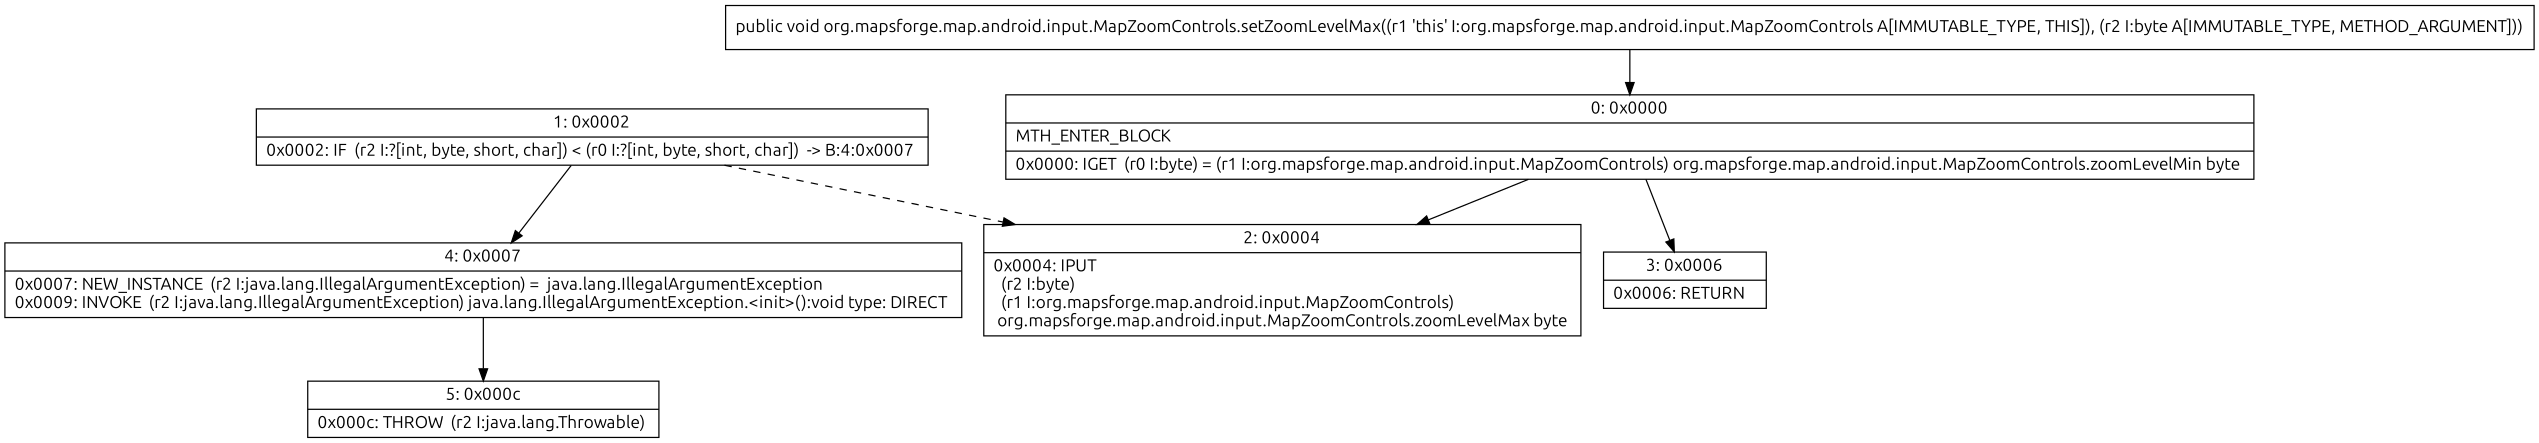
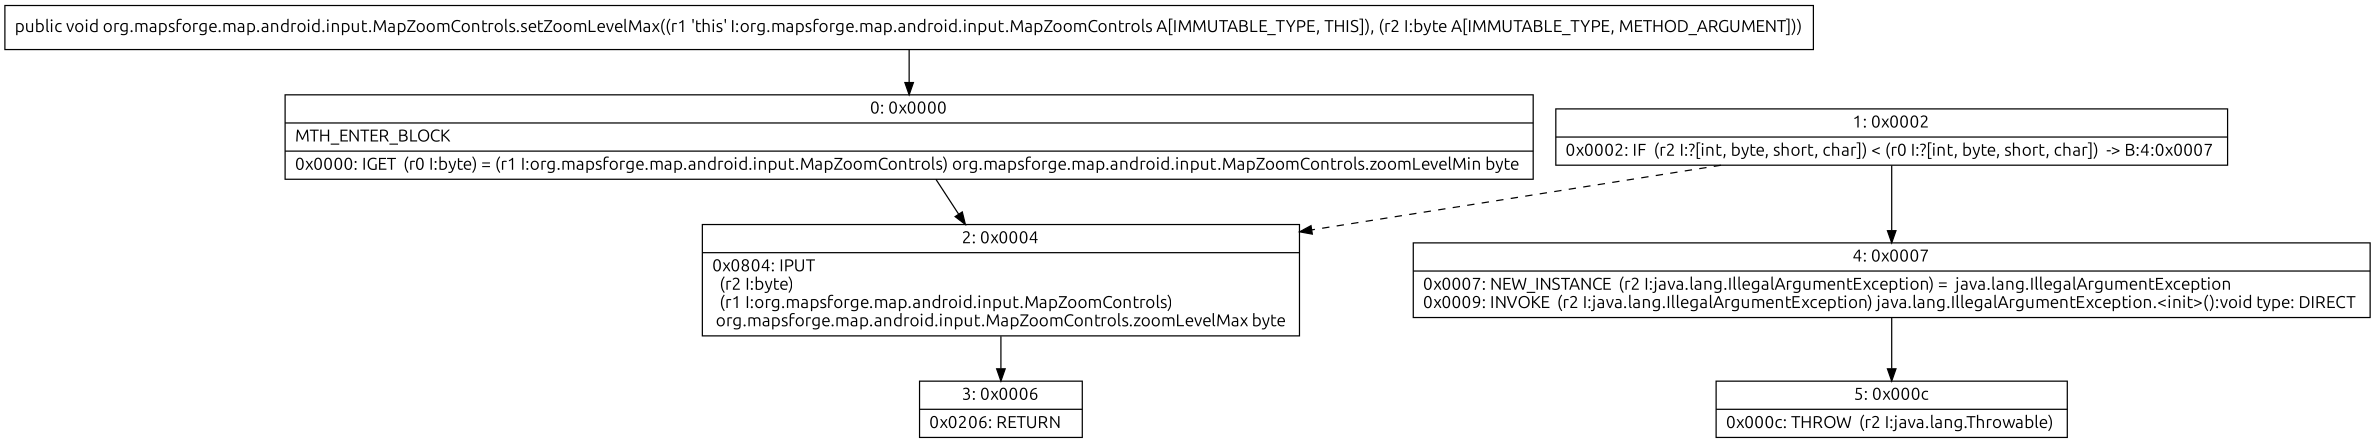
(1658, 210) -> (1001, 352)
(1049, 266) -> (768, 266)
(1685, 294) -> (1001, 423)
